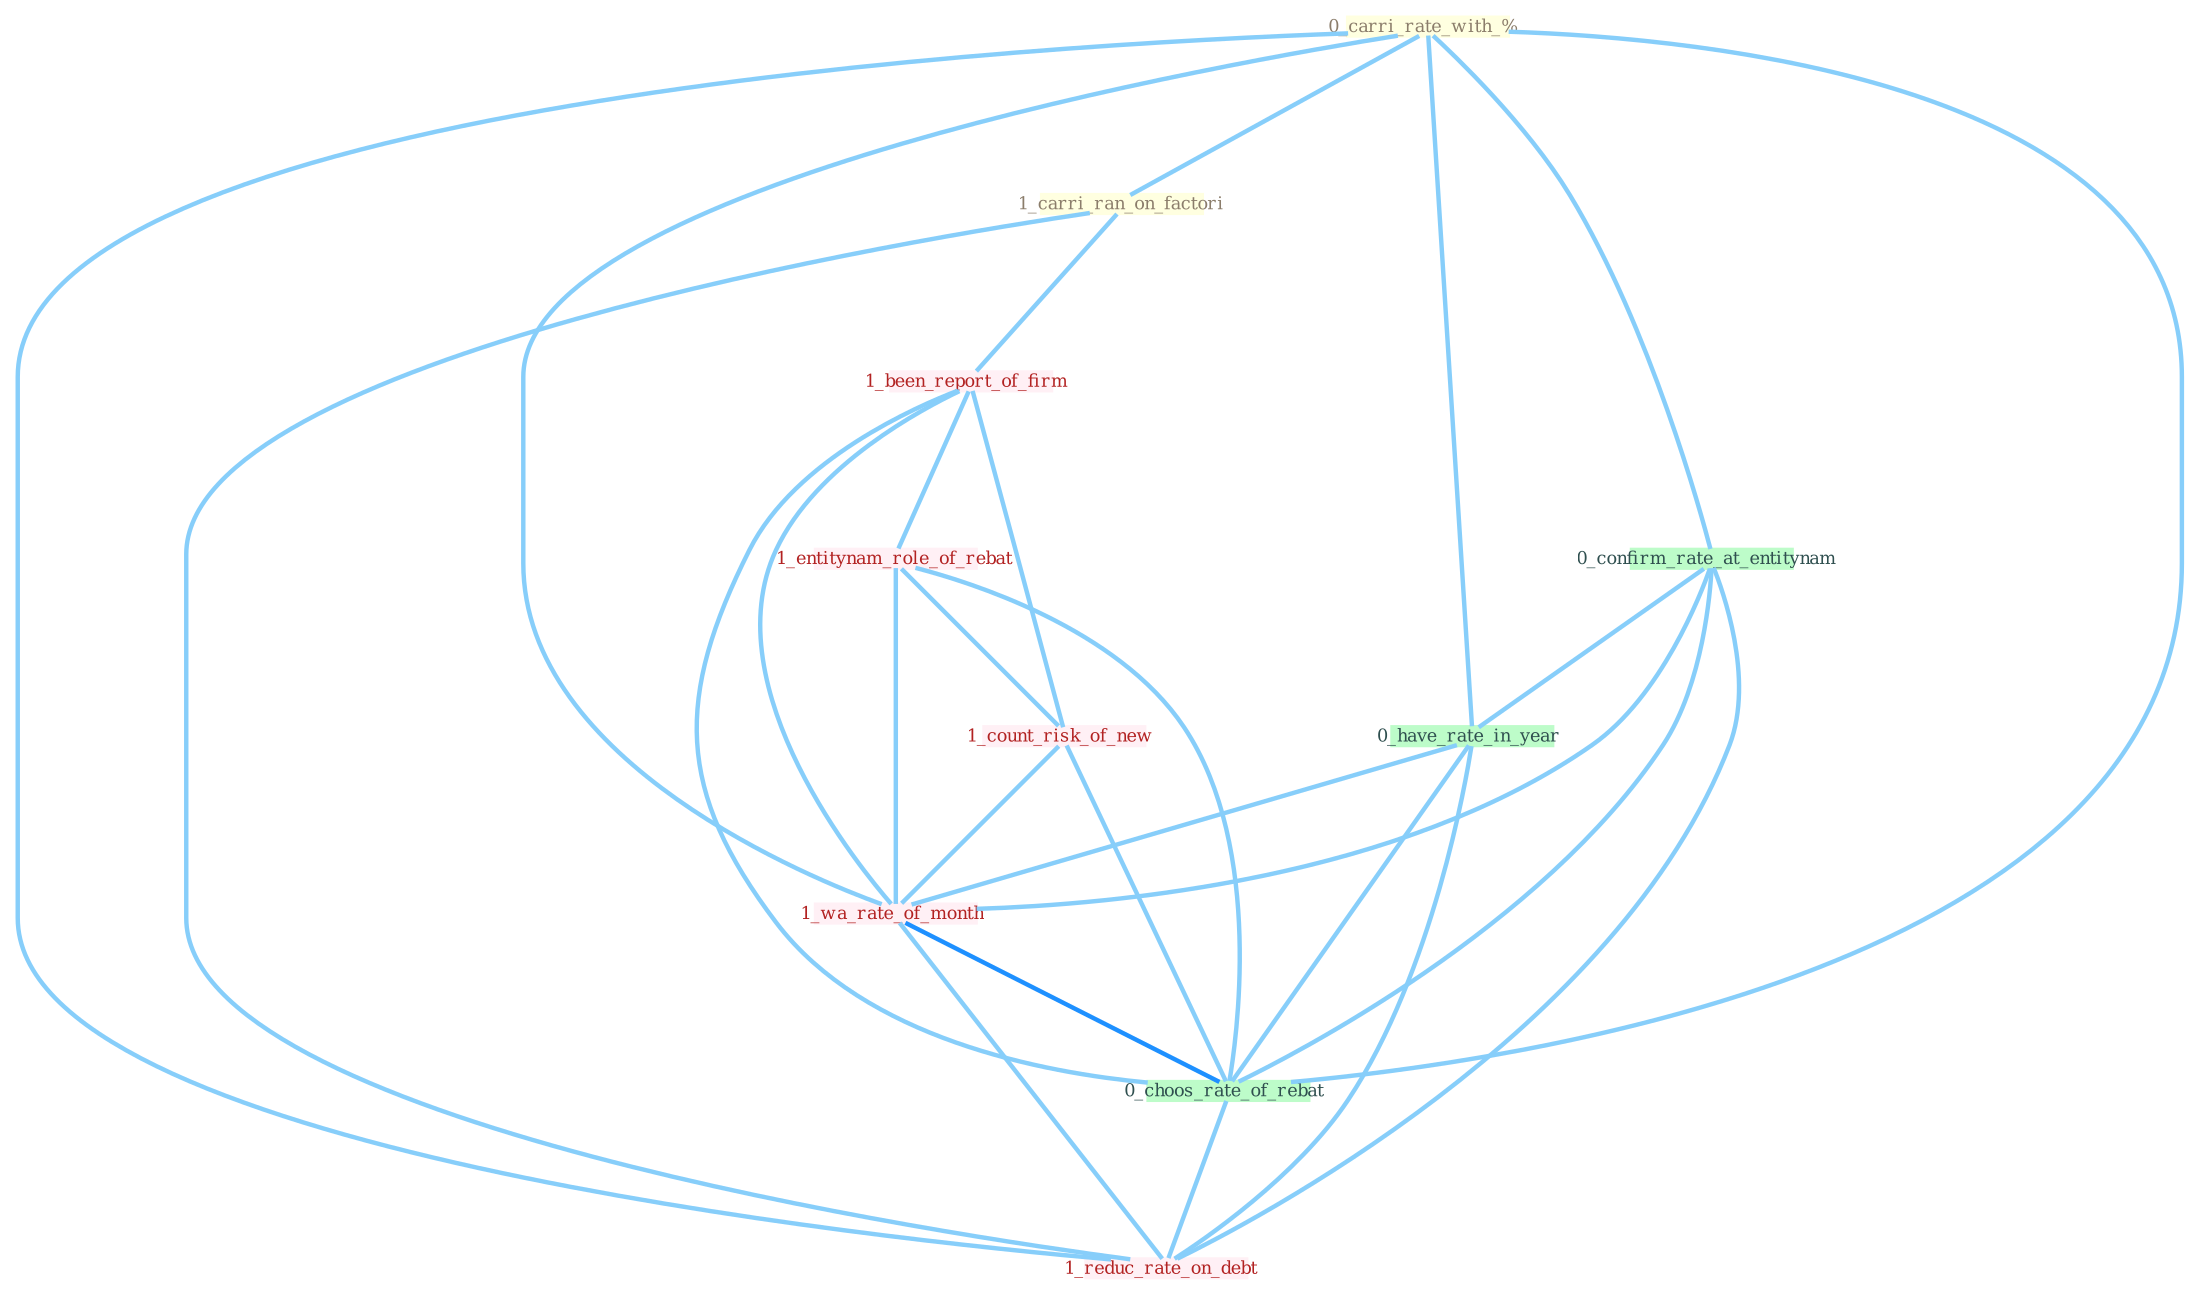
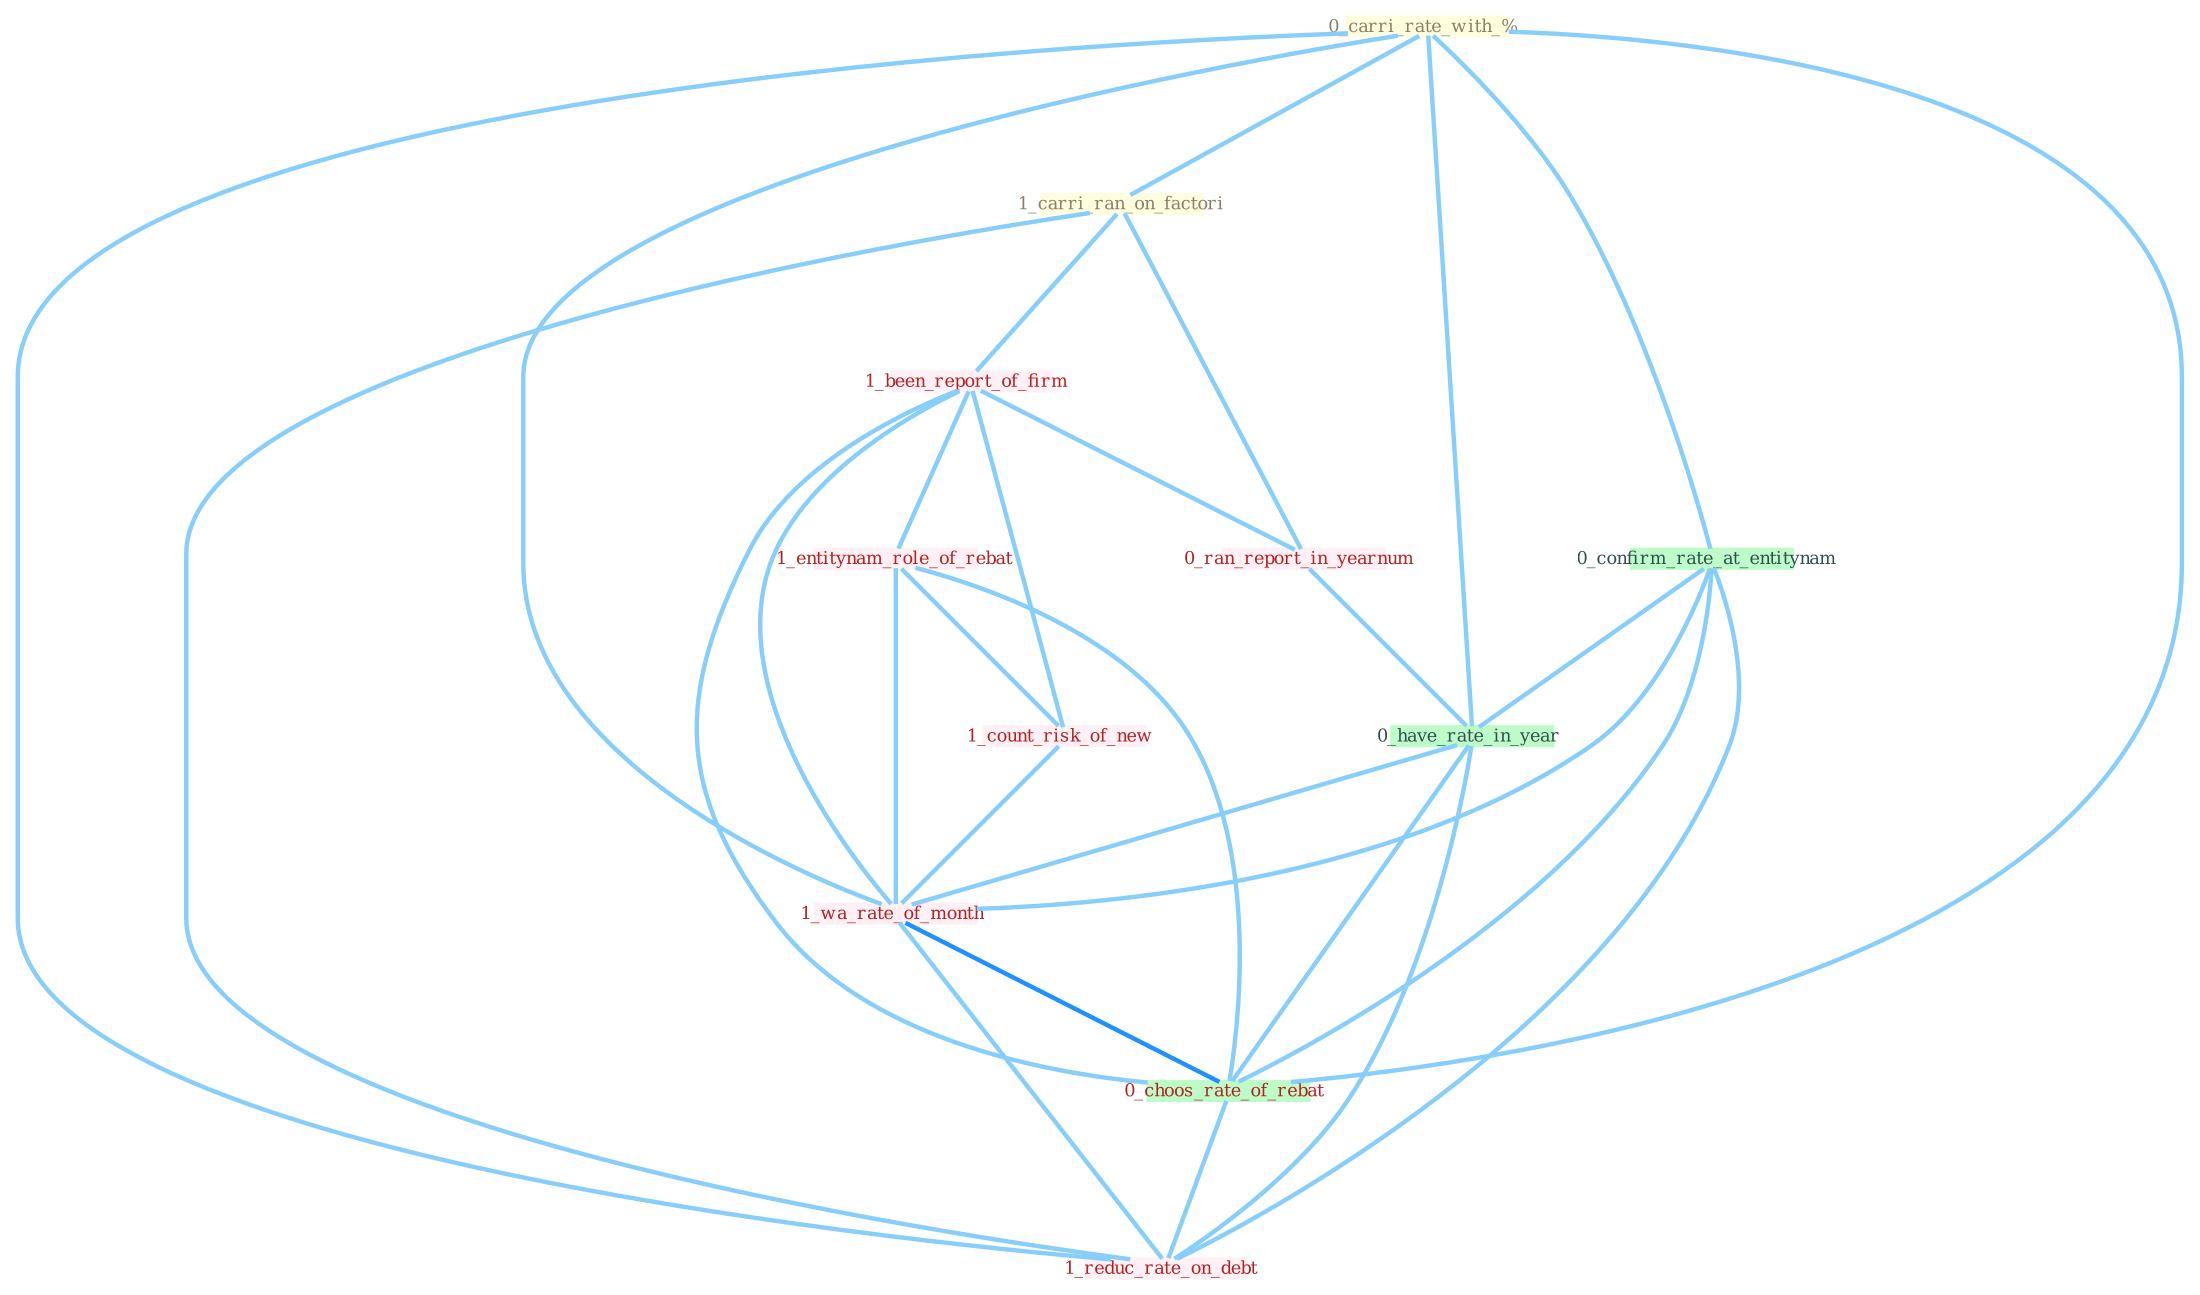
none -> (1304, 559)
(1150, 922) -> none
(1228, 1091) -> (1228, 1091)
